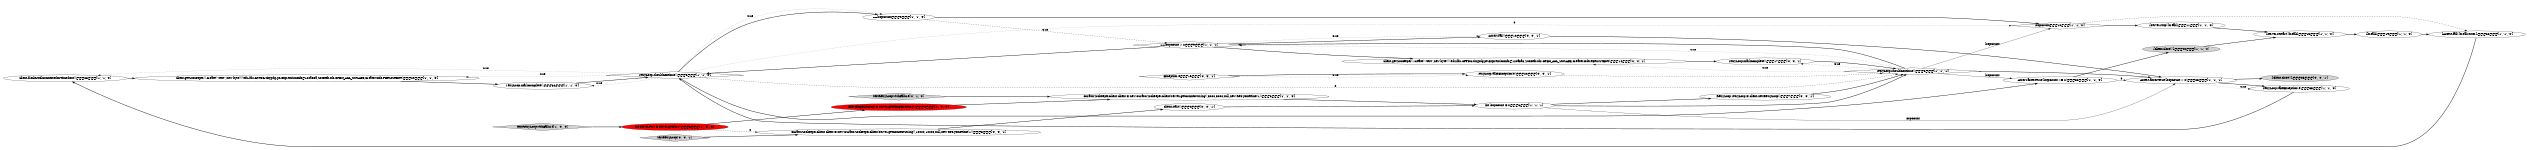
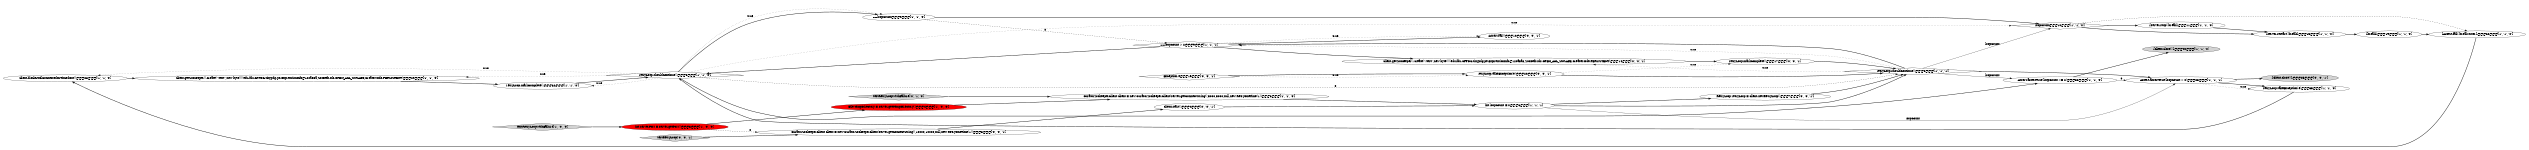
(1514, 23) -> (1514, 23)
(1045, 30) -> (1045, 30)
(2239, 42) -> (2167, 32)
(1855, 45) -> none
(1843, 67) -> (1644, 69)
(1721, 77) -> (1721, 77)
